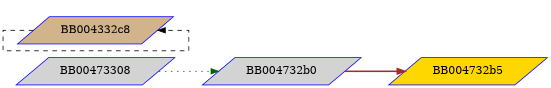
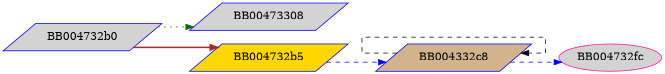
none -> (610, 58)
none -> (352, 62)
(185, 71) -> (172, 27)
